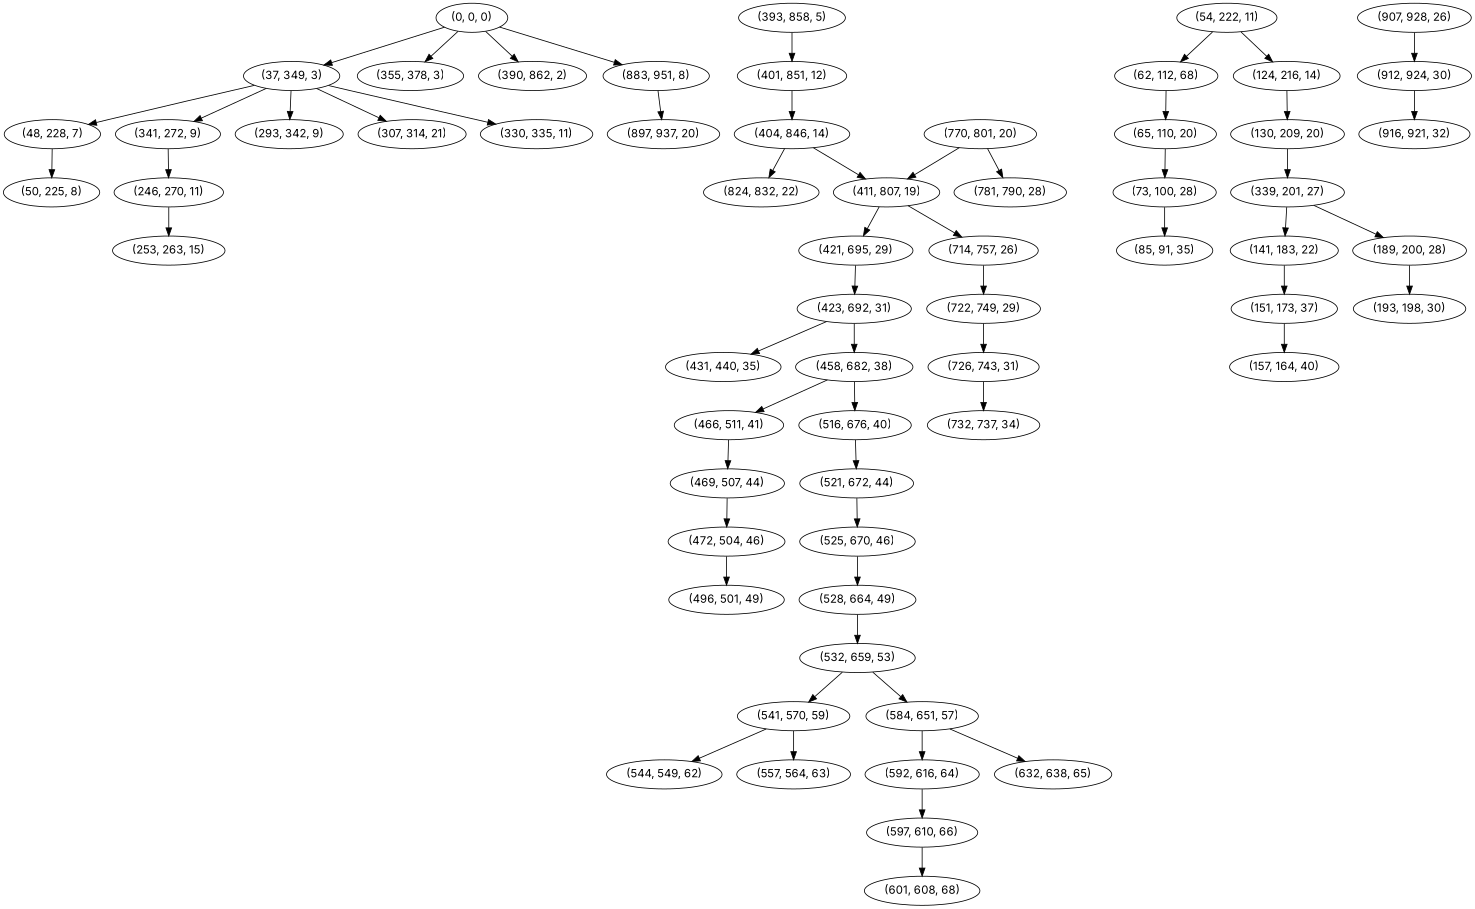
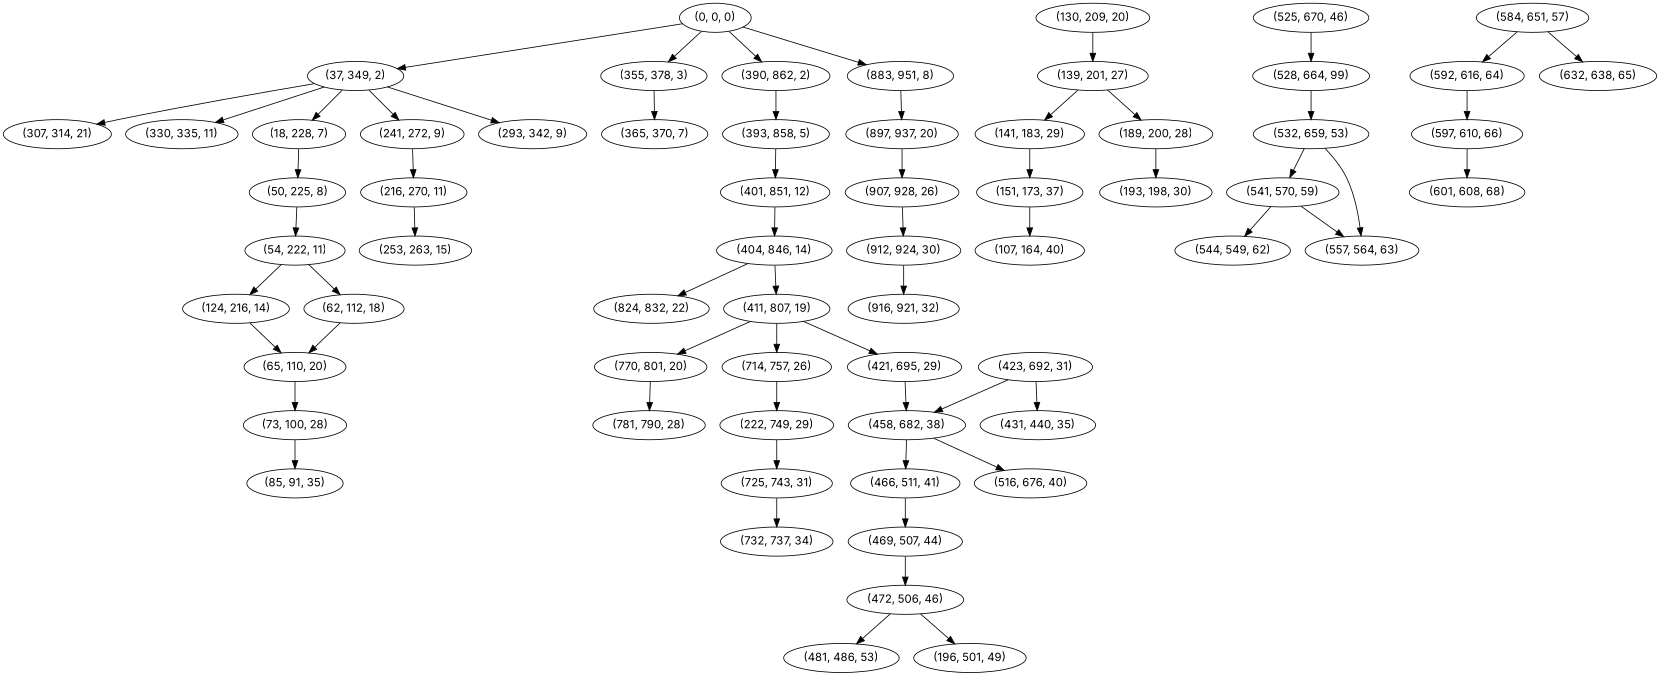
(292, 76) -> (356, 76)
(1166, 76) -> (354, 309)
none -> (776, 101)
(1287, 101) -> (263, 335)
(52, 134) -> (299, 134)
(168, 134) -> (412, 134)
none -> (655, 134)
none -> (902, 159)
(937, 161) -> (718, 336)
(169, 192) -> (414, 192)
(1288, 192) -> (1093, 76)
none -> (296, 218)
(1284, 251) -> (1030, 134)
(855, 276) -> (906, 392)
(984, 309) -> (777, 425)
(984, 367) -> (777, 483)
(1284, 367) -> (1030, 251)
(857, 483) -> none
(727, 542) -> (905, 600)
(727, 600) -> (970, 658)
(857, 600) -> (1311, 76)
none -> (841, 658)
(887, 684) -> (1350, 185)
